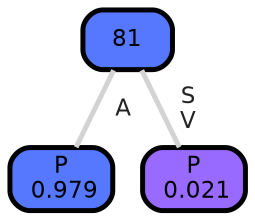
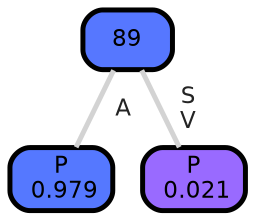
(128, 40) -> (128, 40)
